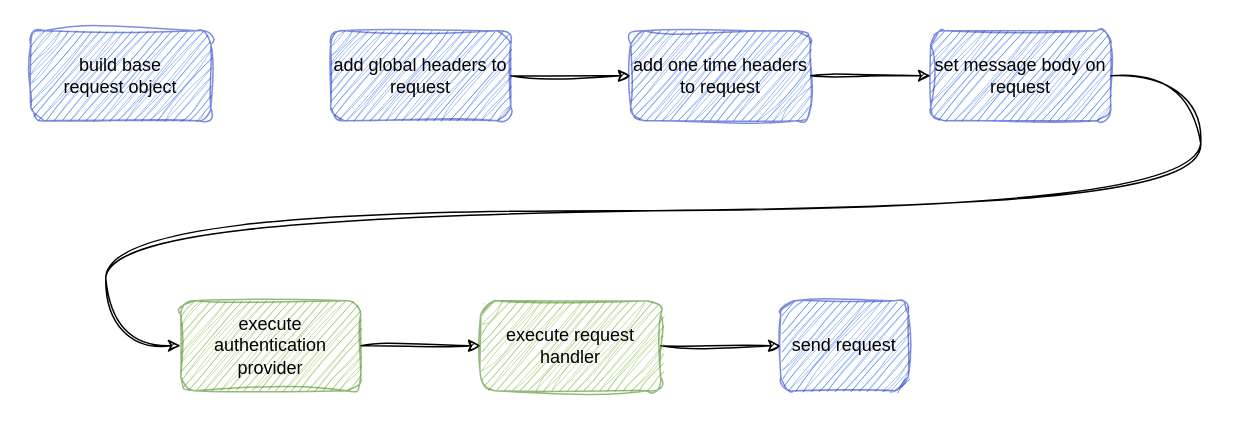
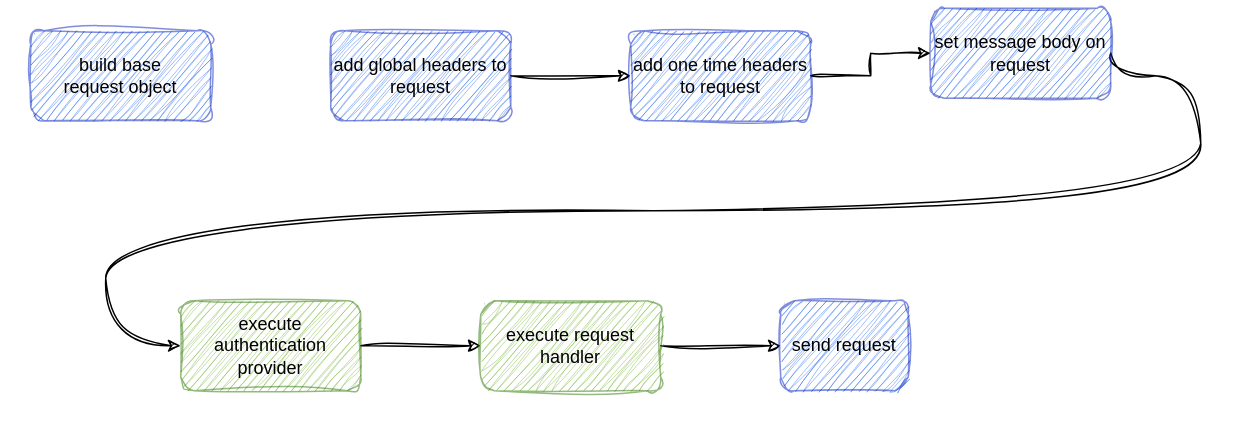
(1021, 76) -> (1021, 53)
